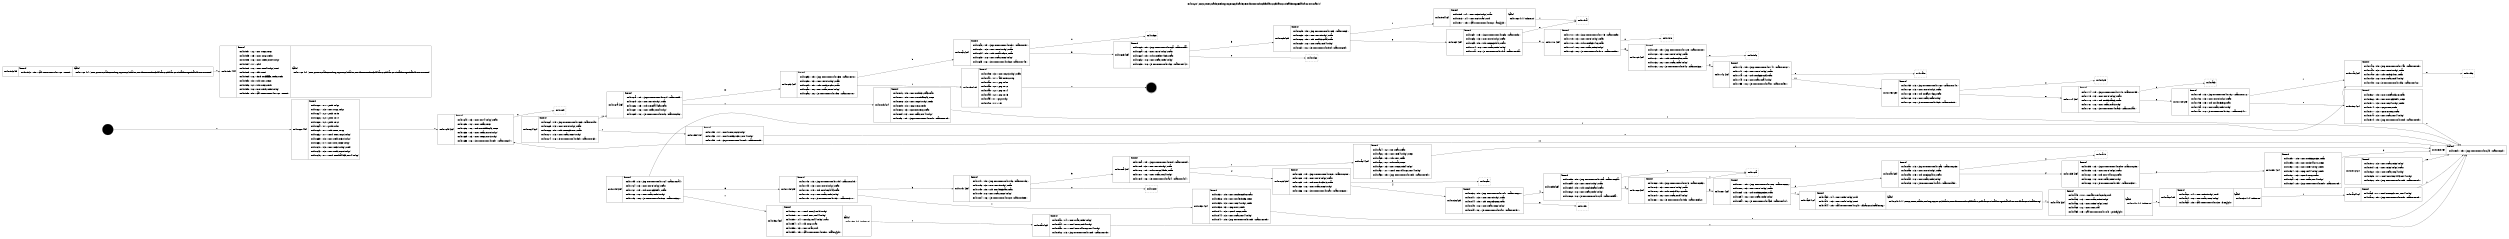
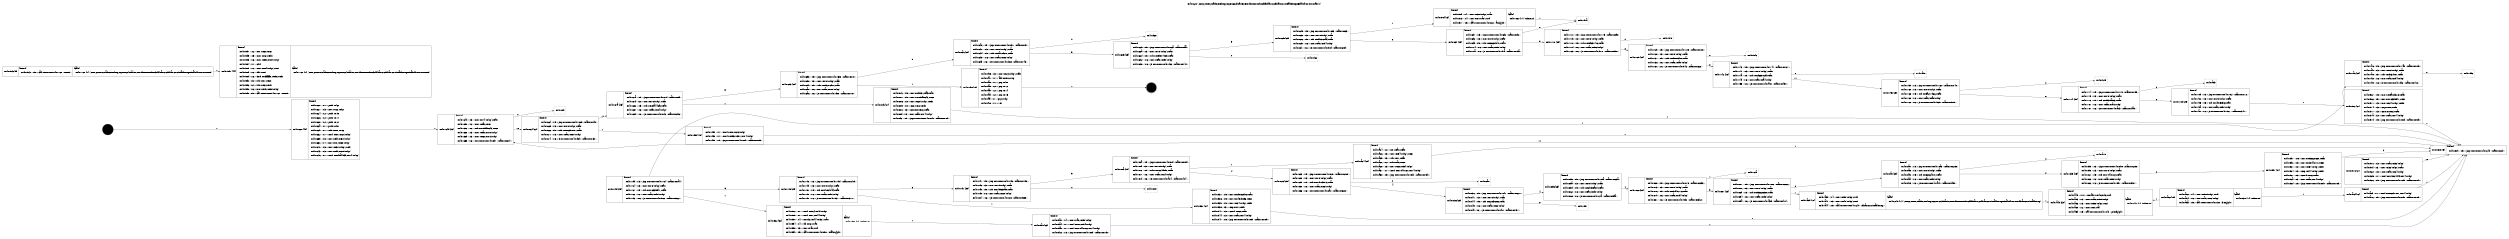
(2296, 88) -> none
none -> (517, 130)
(1683, 172) -> none
(2156, 203) -> (2157, 200)
